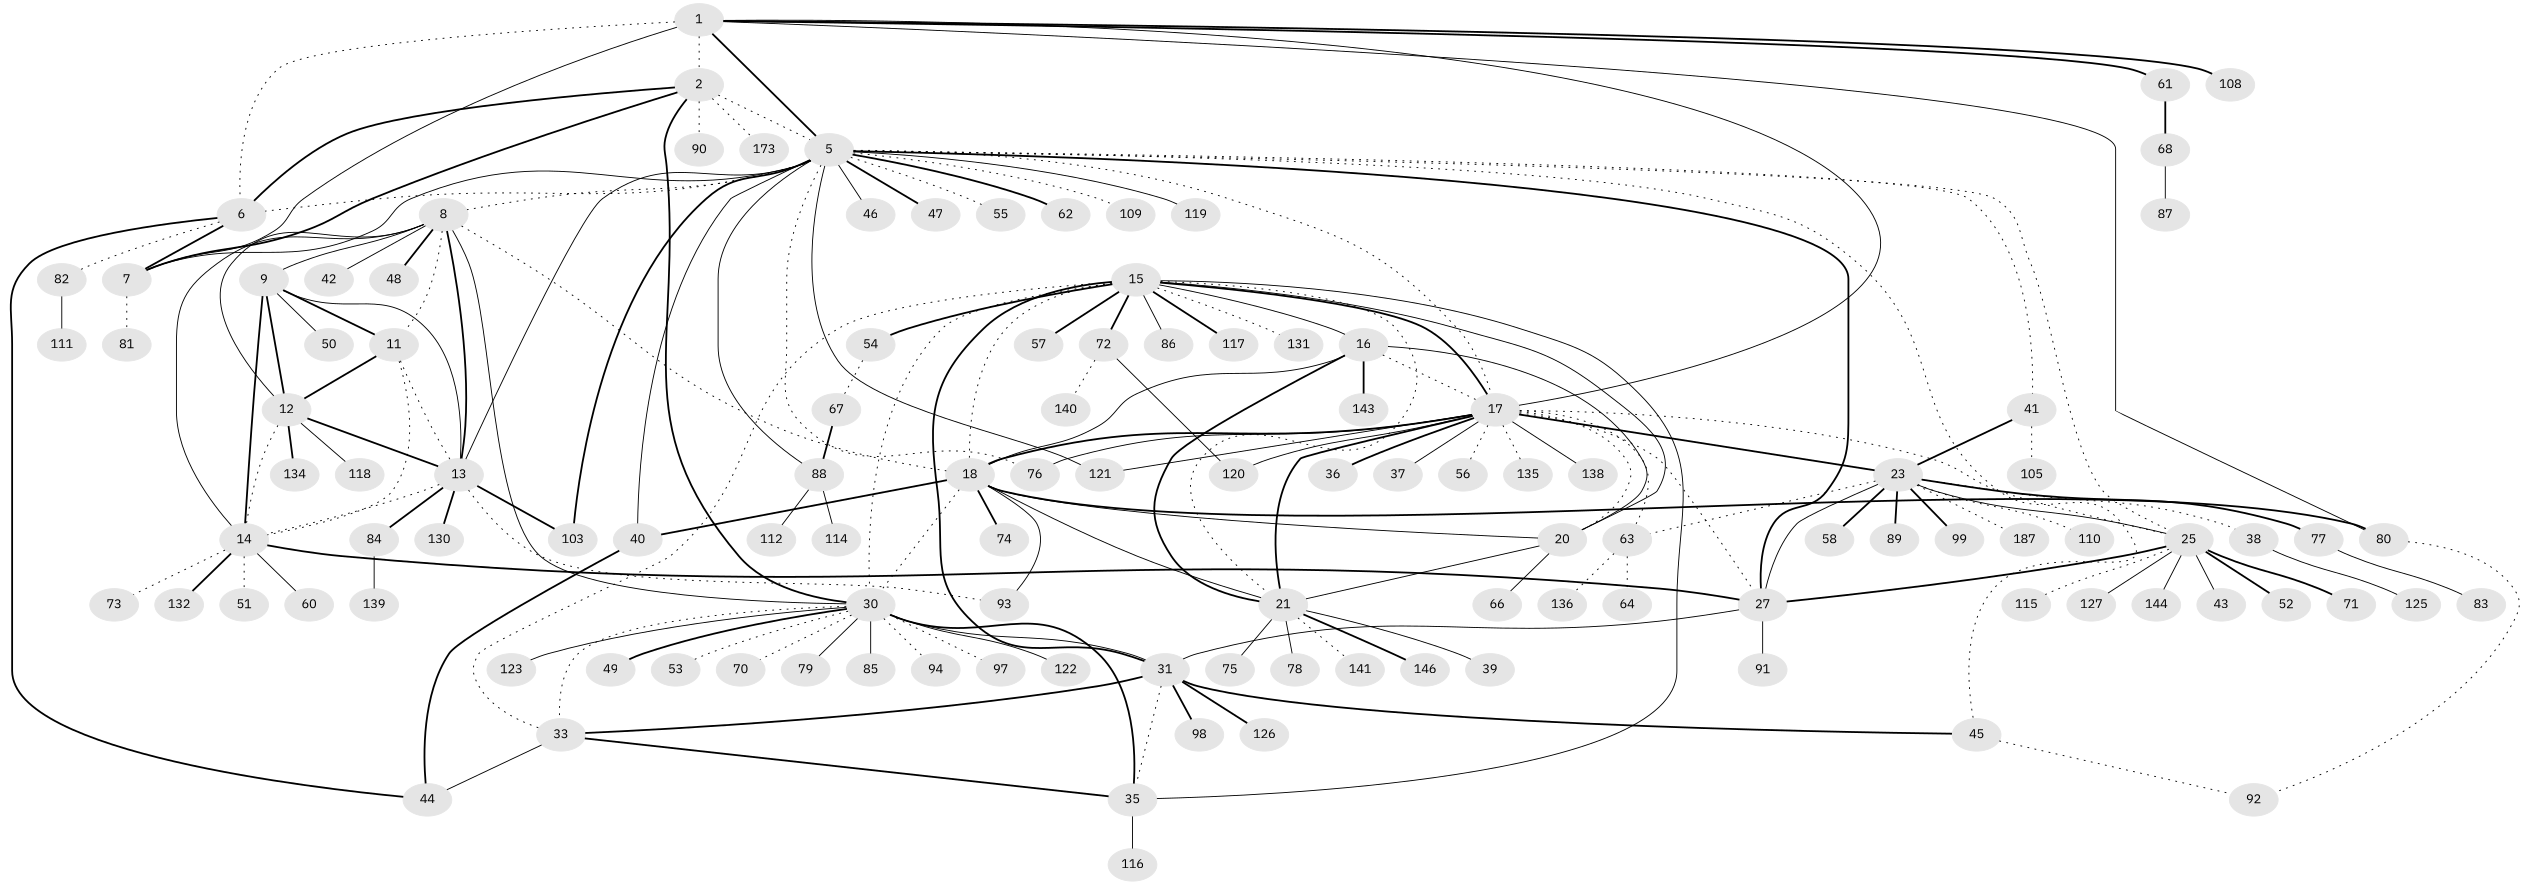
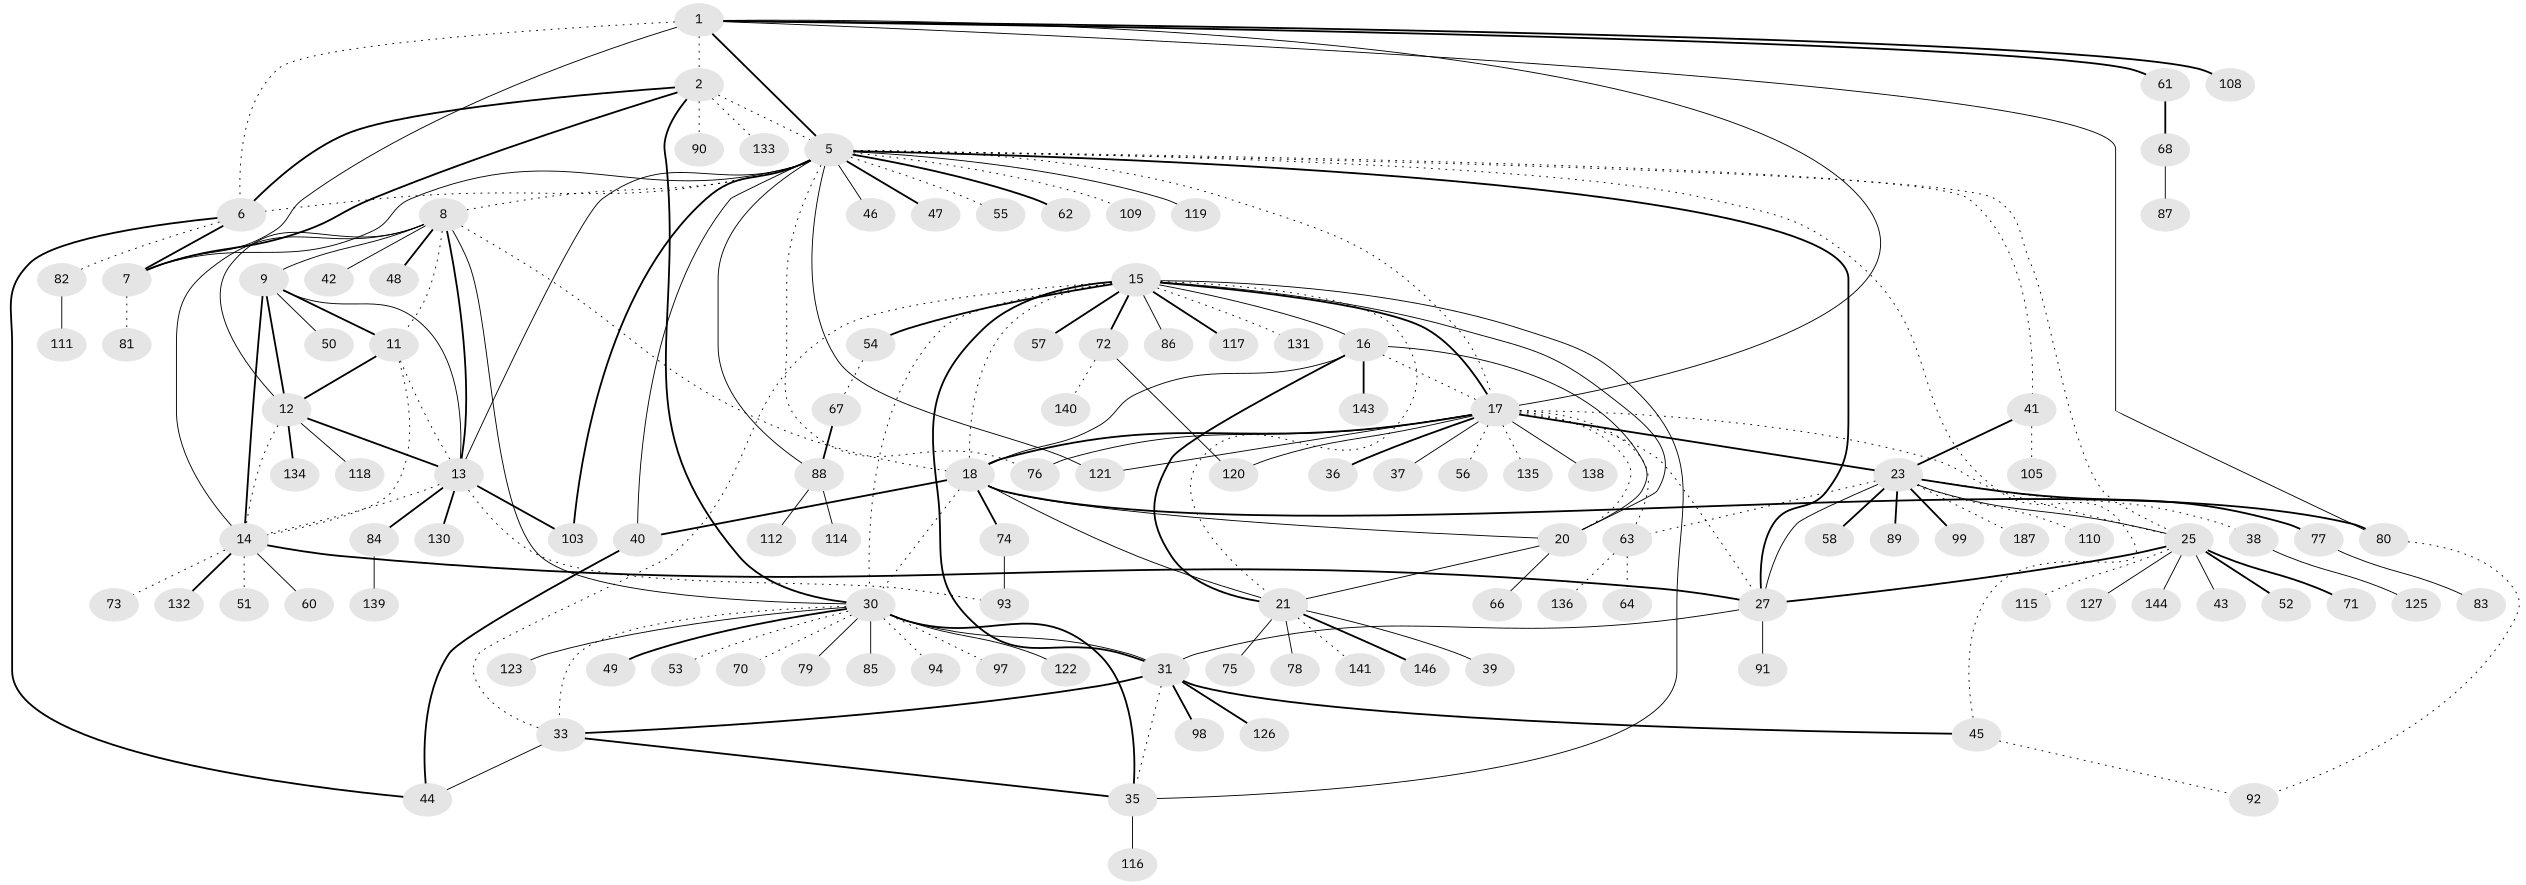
(764, 150) -> (764, 150)
(1313, 455) -> none
(1039, 529) -> (1004, 568)
